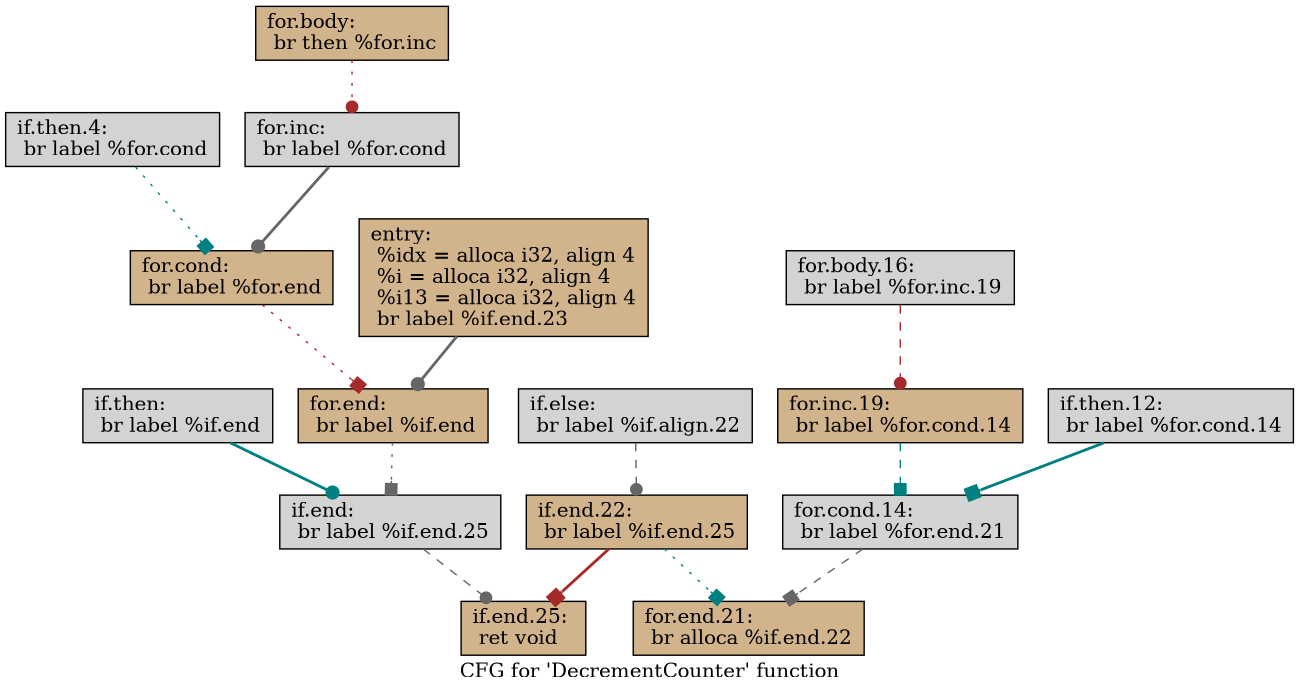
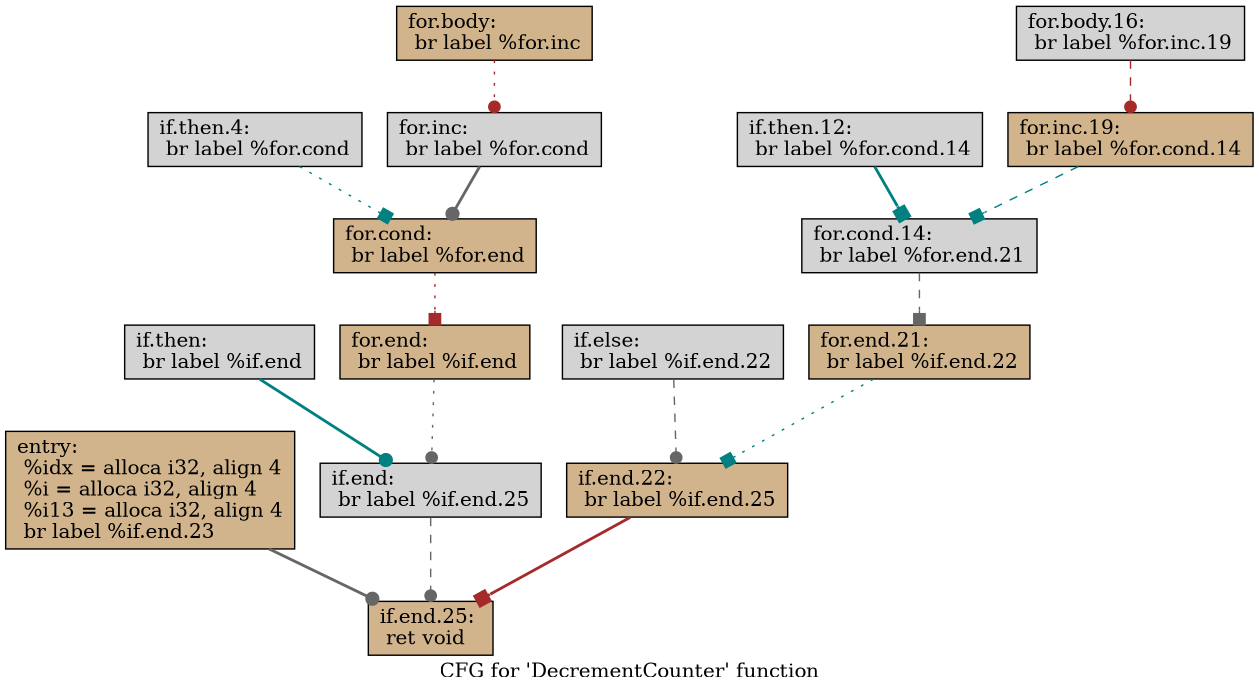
(352, 43) -> (494, 43)
(439, 358) -> (318, 573)
(635, 426) -> (673, 362)
(392, 462) -> (433, 416)
(687, 570) -> (805, 418)
(749, 638) -> (919, 362)
